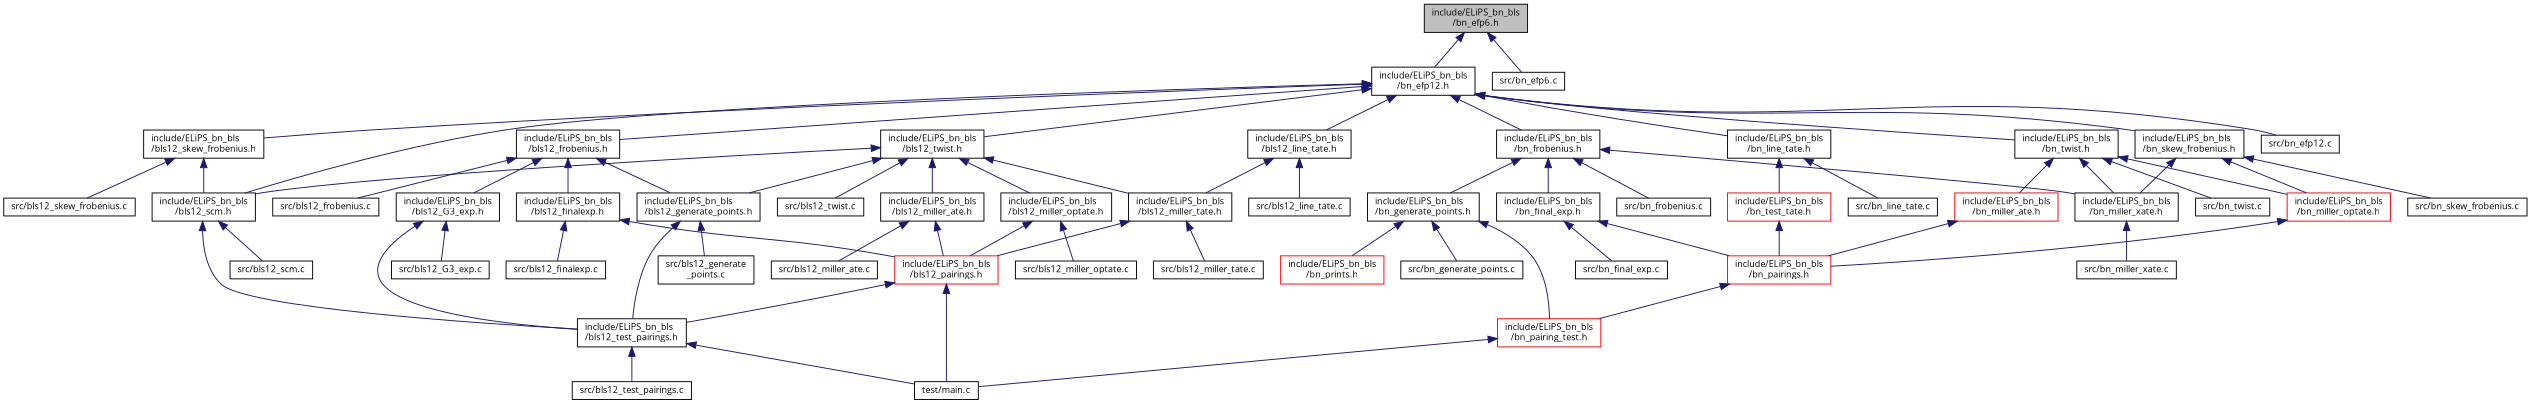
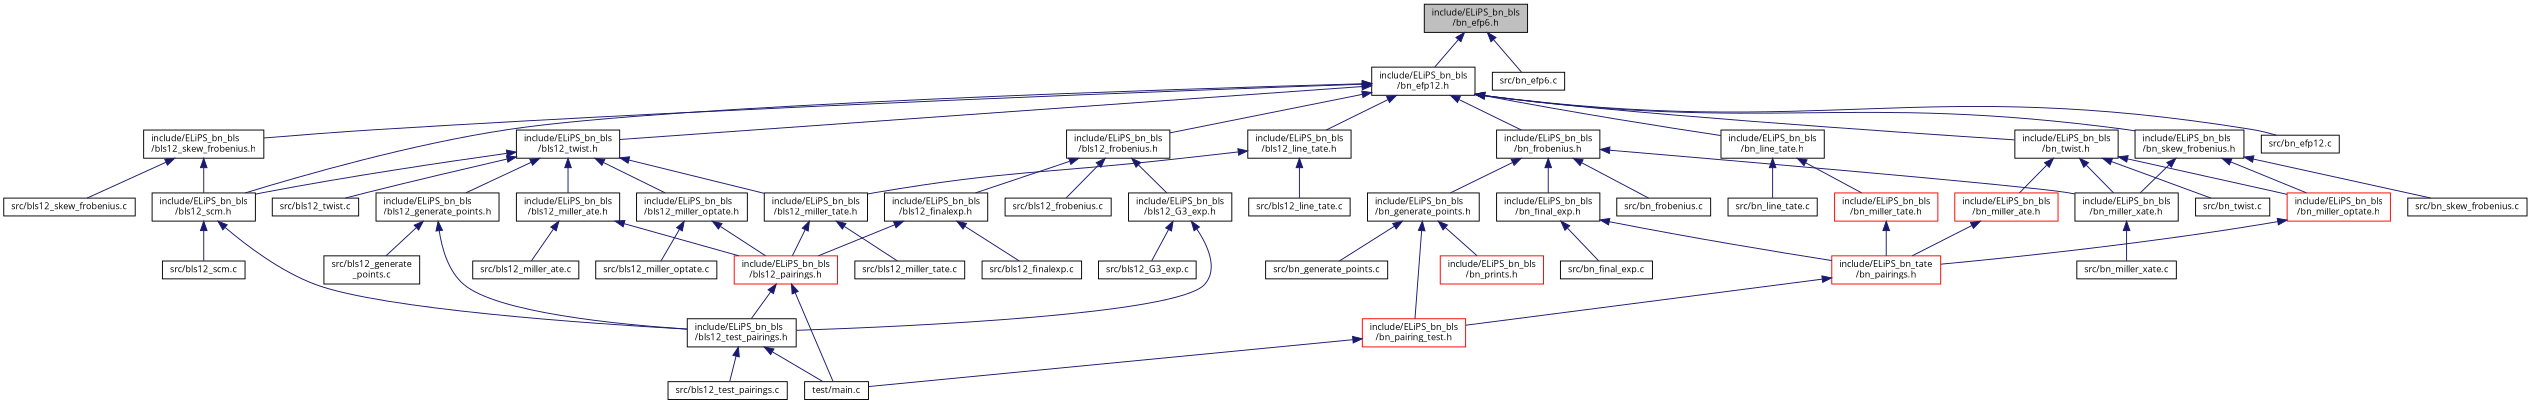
(638, 178) -> none
(1779, 207) -> (1886, 207)
(1779, 270) -> (1886, 270)
